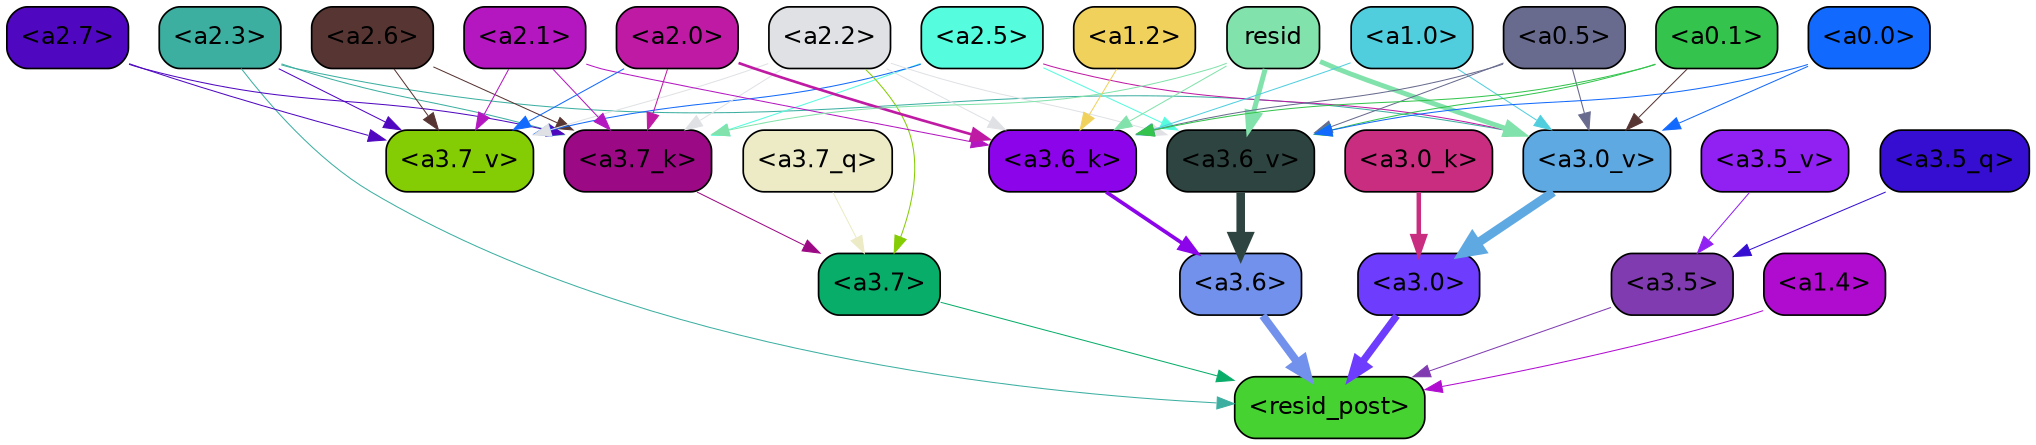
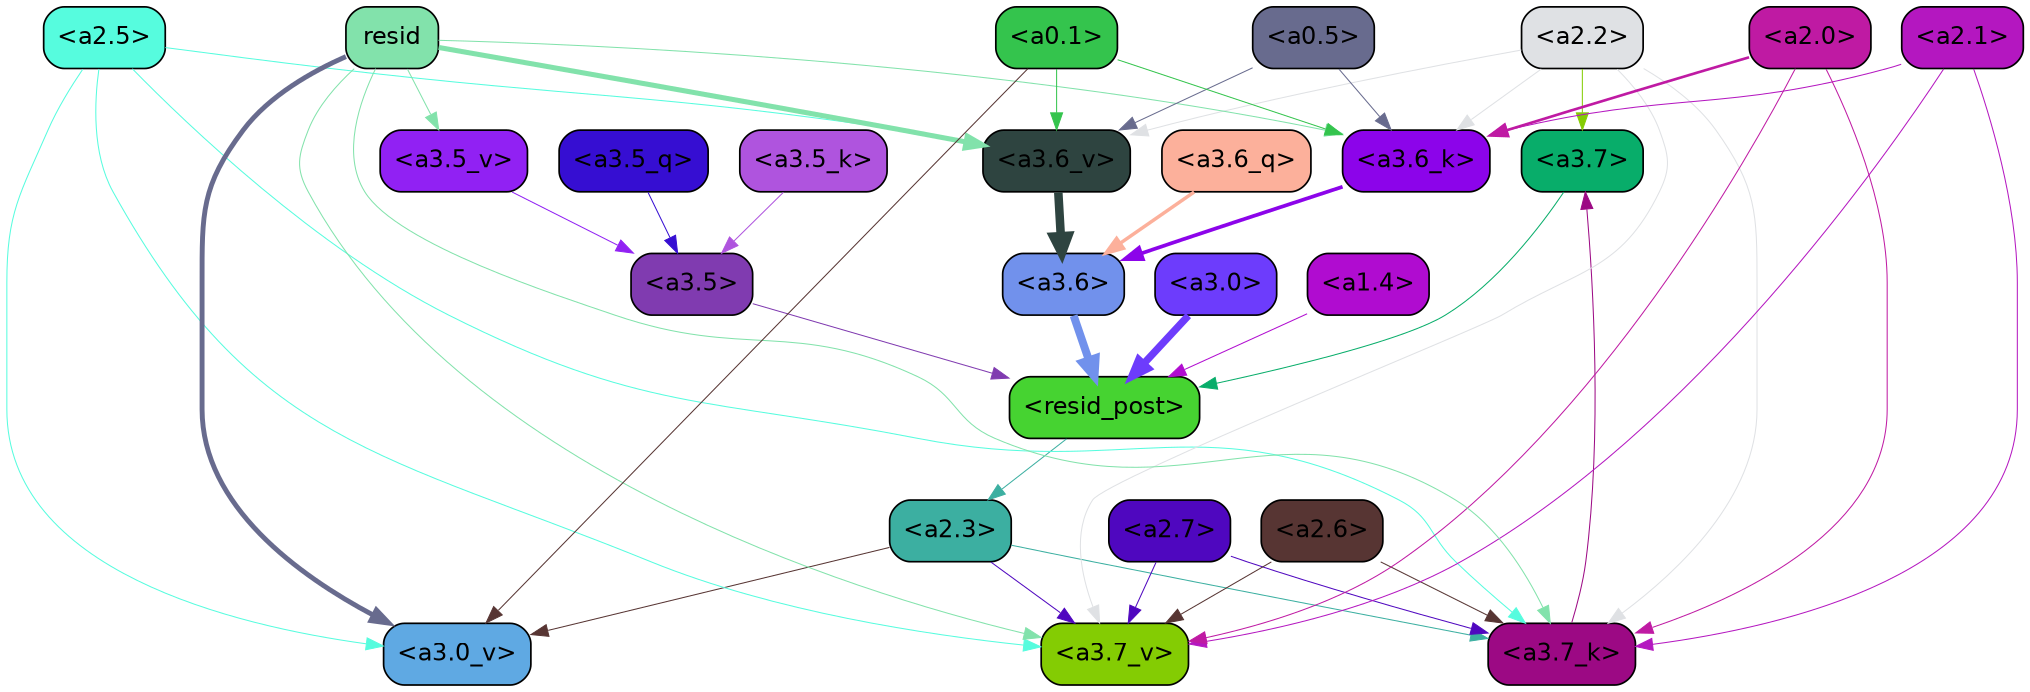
(1135, 38) -> none
(1412, 38) -> none
(1869, 38) -> none
(1371, 81) -> (202, 341)
(588, 88) -> (1557, 417)
(1578, 91) -> none
none -> (419, 92)
(783, 94) -> (457, 487)
(1274, 101) -> (16, 463)
(739, 112) -> (702, 593)
none -> (813, 161)
(818, 161) -> none
none -> (1236, 161)
(1419, 161) -> none
(1515, 218) -> none
(694, 323) -> (1034, 464)
none -> (560, 445)
